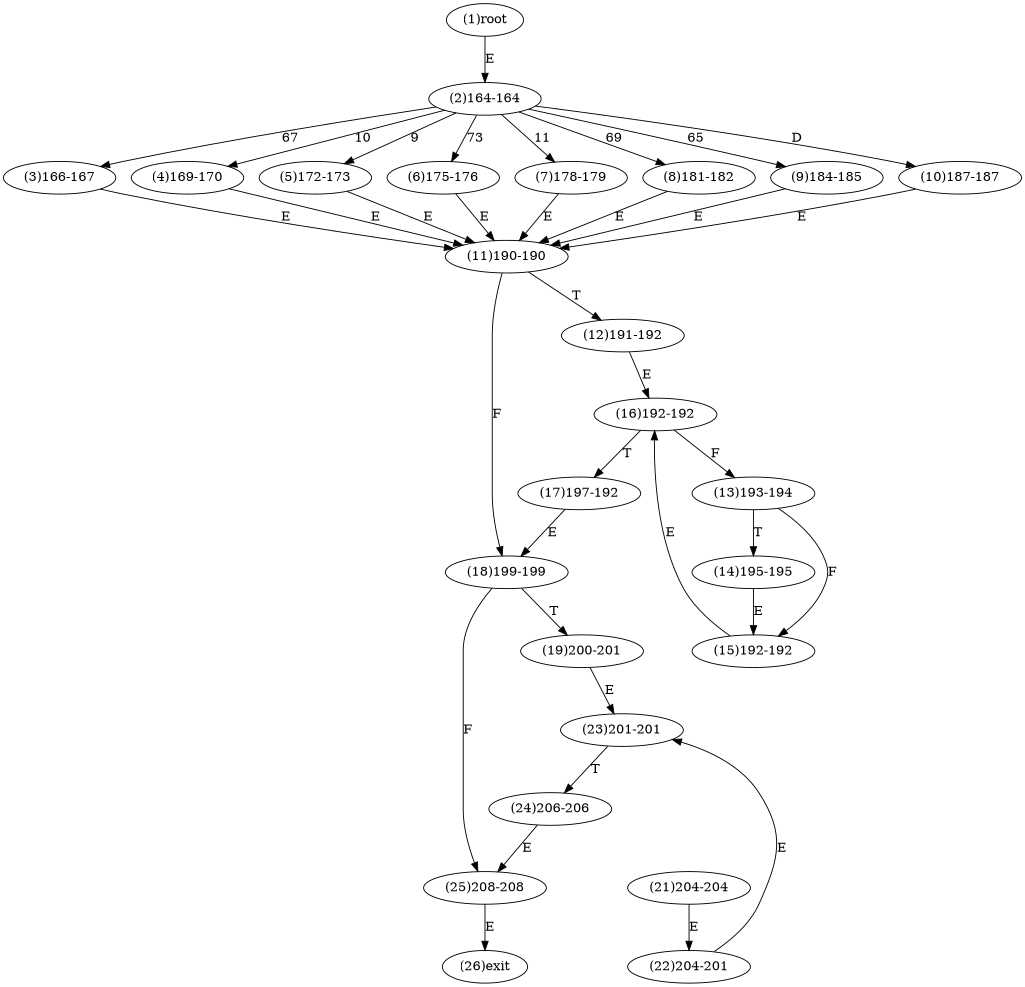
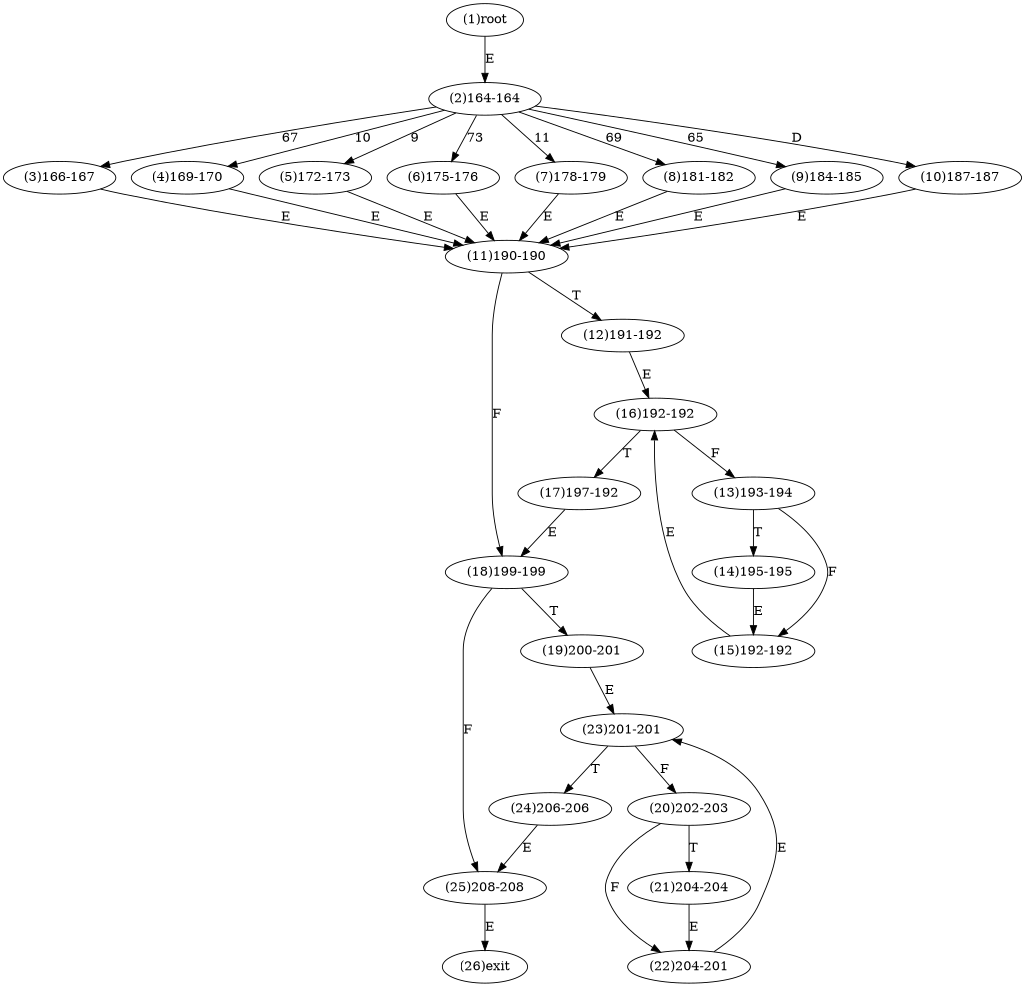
none -> (689, 809)
